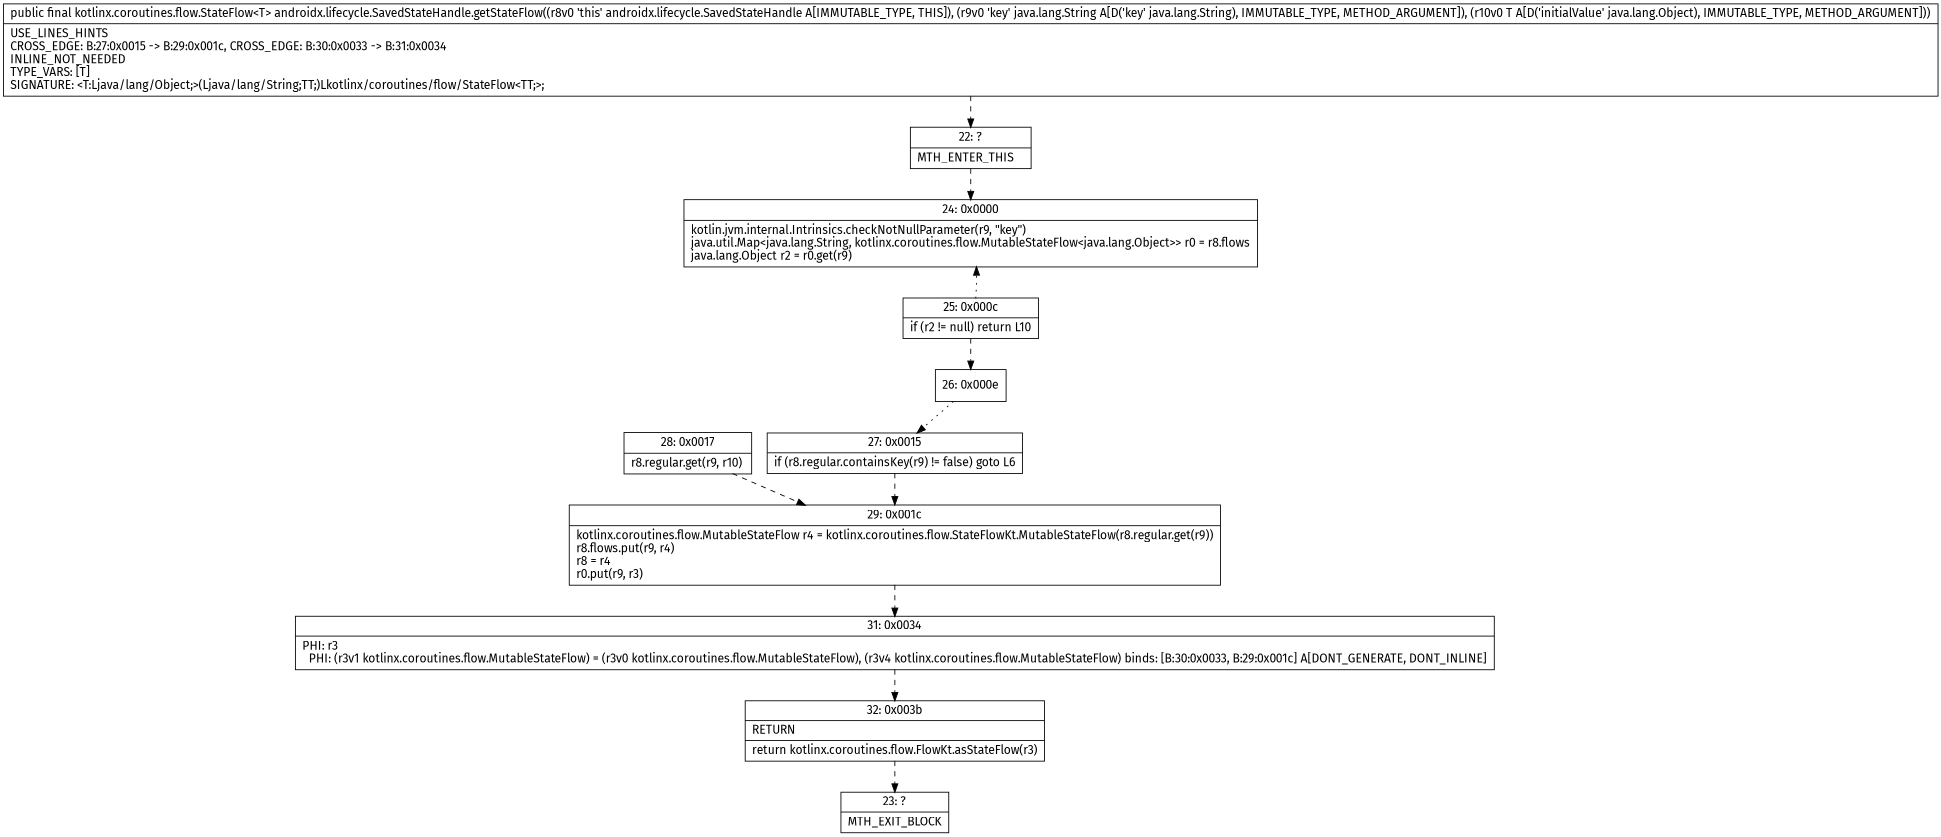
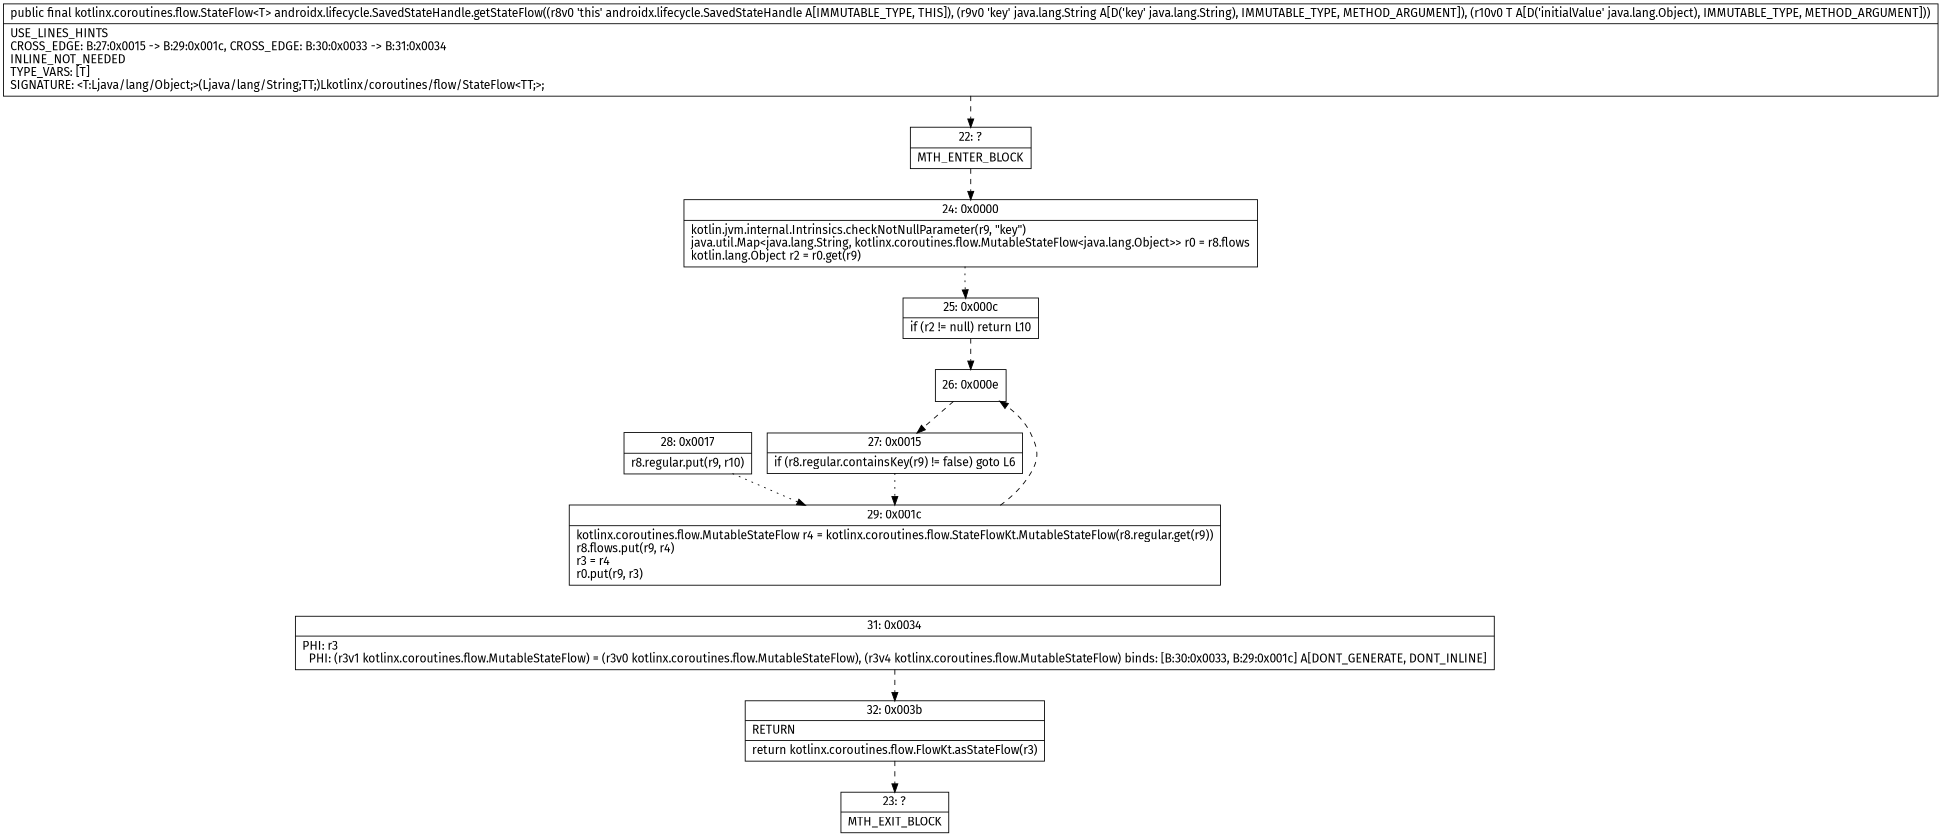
(966, 158) -> (971, 158)
(772, 256) -> (776, 256)
(976, 287) -> (965, 278)
(939, 414) -> (939, 414)
(687, 463) -> (688, 463)
(895, 485) -> (895, 485)
(765, 488) -> (765, 488)
(593, 561) -> (593, 561)
(895, 596) -> (1037, 457)
